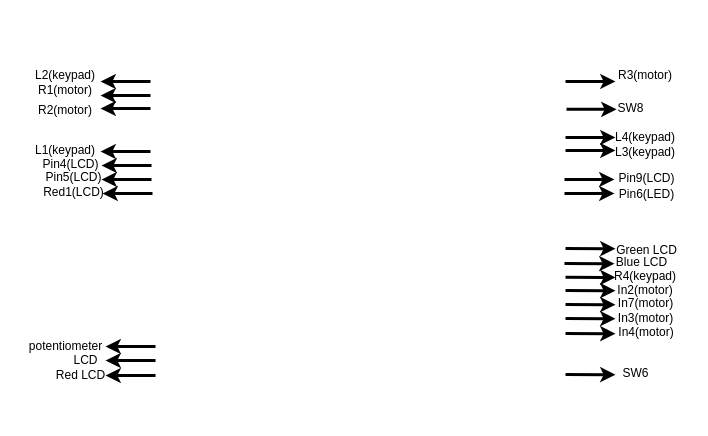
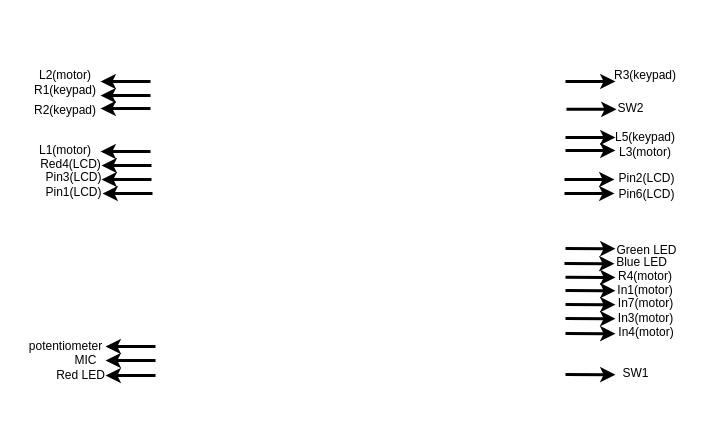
(66, 76) -> (66, 76)
(646, 76) -> (646, 76)
(66, 91) -> (66, 91)
(631, 109) -> (631, 109)
(66, 111) -> (66, 111)
(646, 138) -> (646, 138)
(66, 151) -> (66, 151)
(646, 153) -> (646, 153)
(71, 165) -> (71, 165)
(74, 178) -> (74, 178)
(647, 179) -> (647, 179)
(74, 193) -> (74, 193)
(647, 195) -> (647, 195)
(647, 251) -> (647, 251)
(642, 263) -> (642, 263)
(646, 277) -> (646, 277)
(646, 291) -> (646, 291)
(86, 361) -> (86, 361)
(636, 374) -> (636, 374)
(81, 376) -> (81, 376)
